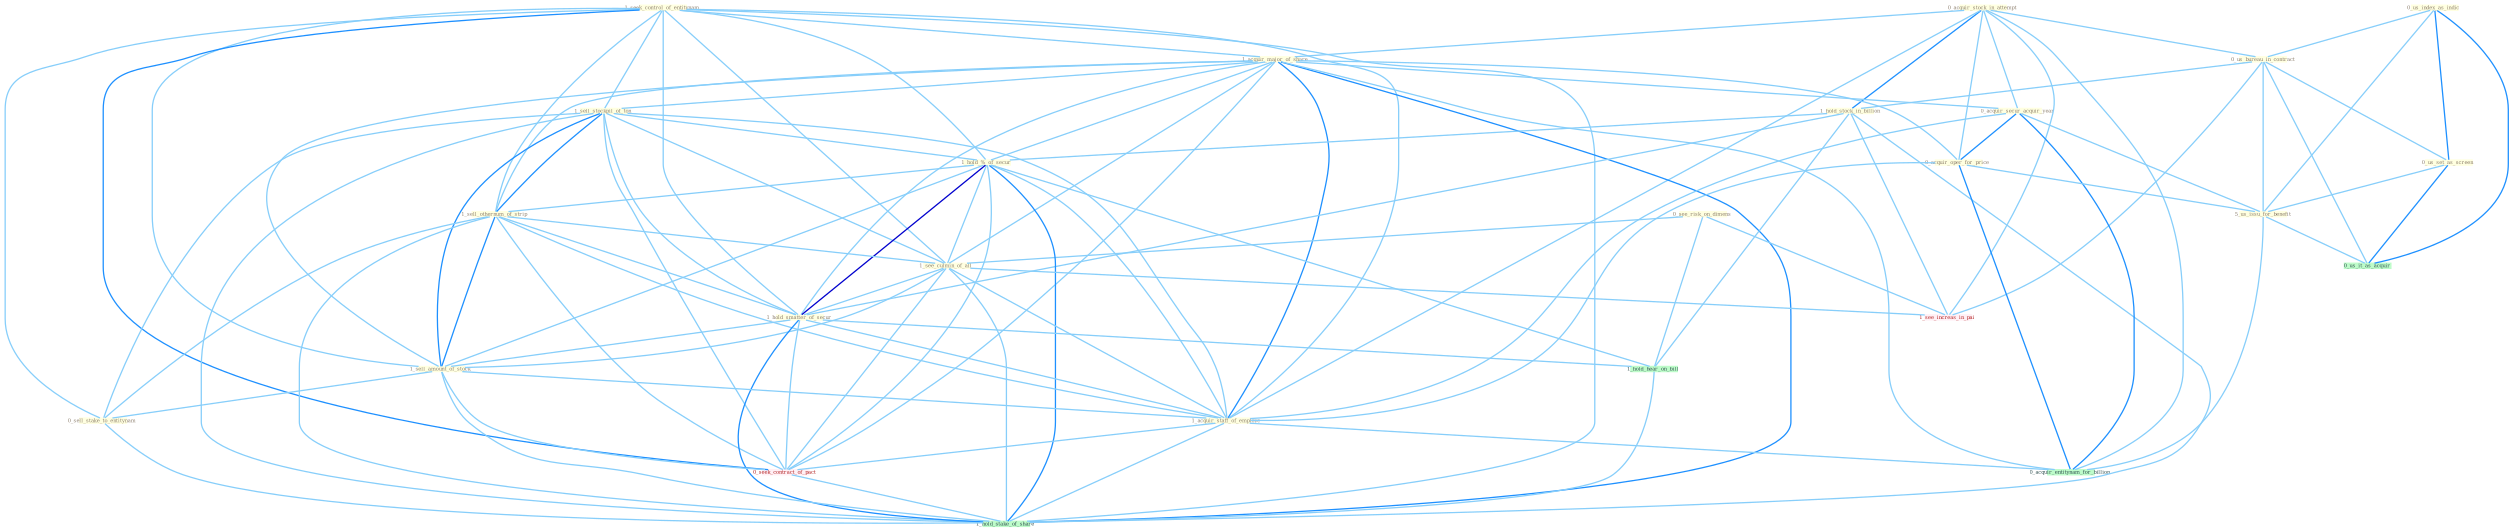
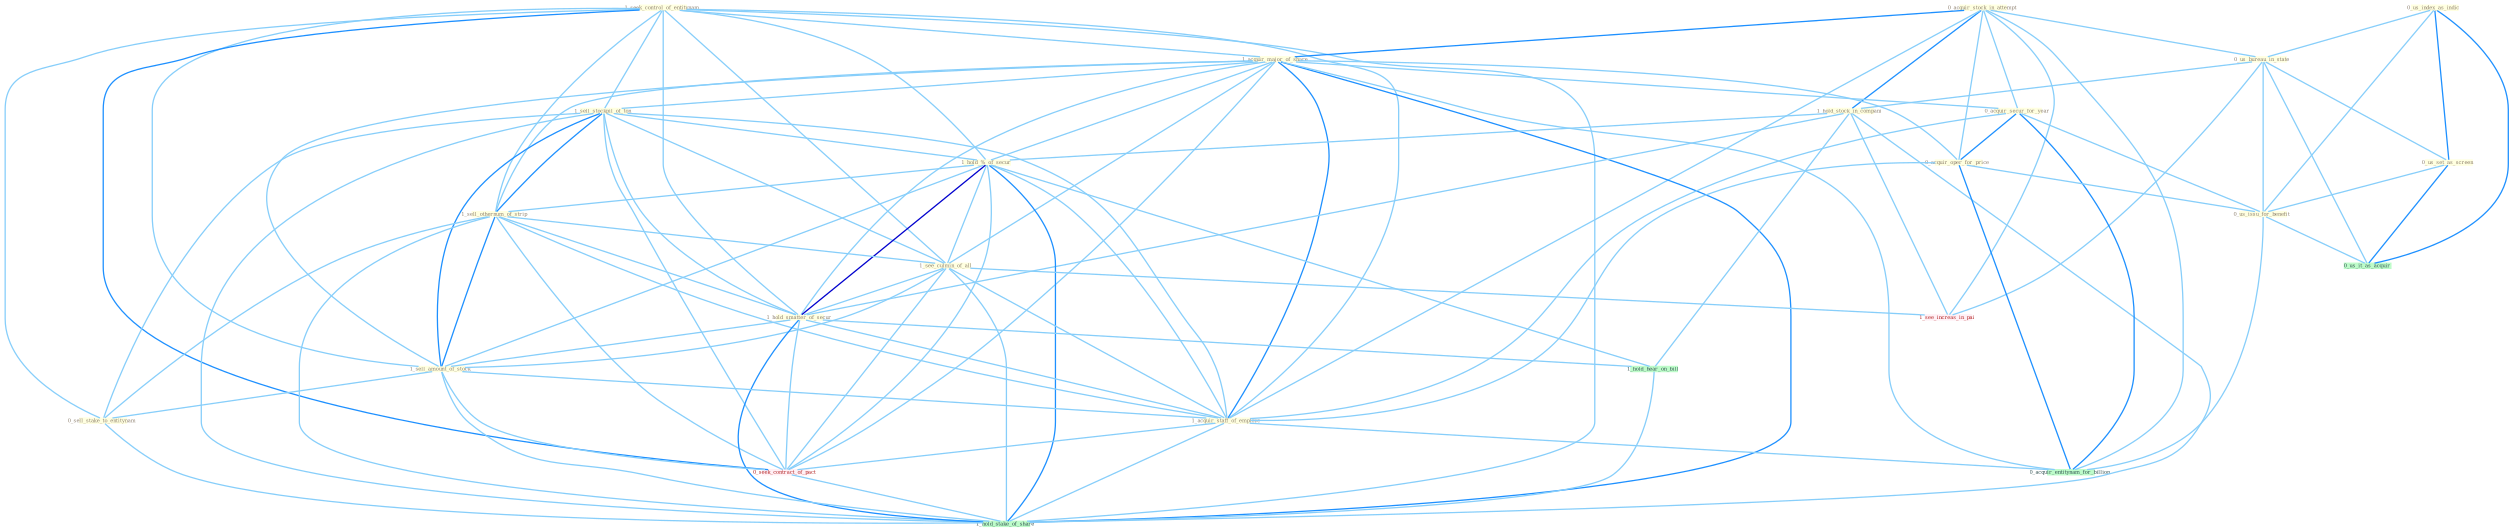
(1629, 34) -> (1629, 34)
(2263, 59) -> (2263, 59)
(1850, 111) -> (1850, 111)
(2018, 111) -> (2018, 111)
(1703, 214) -> none
(2263, 214) -> (2263, 214)
